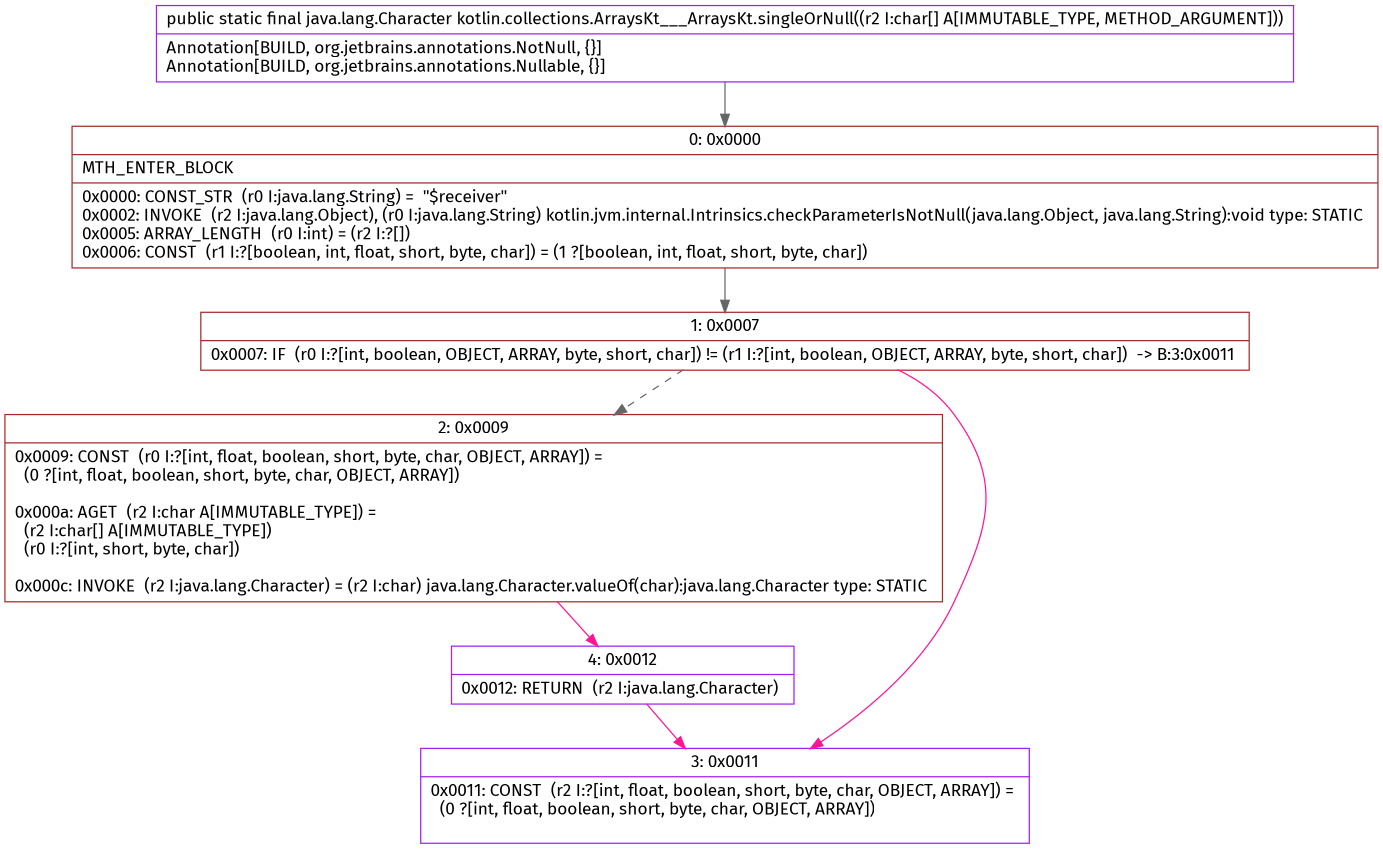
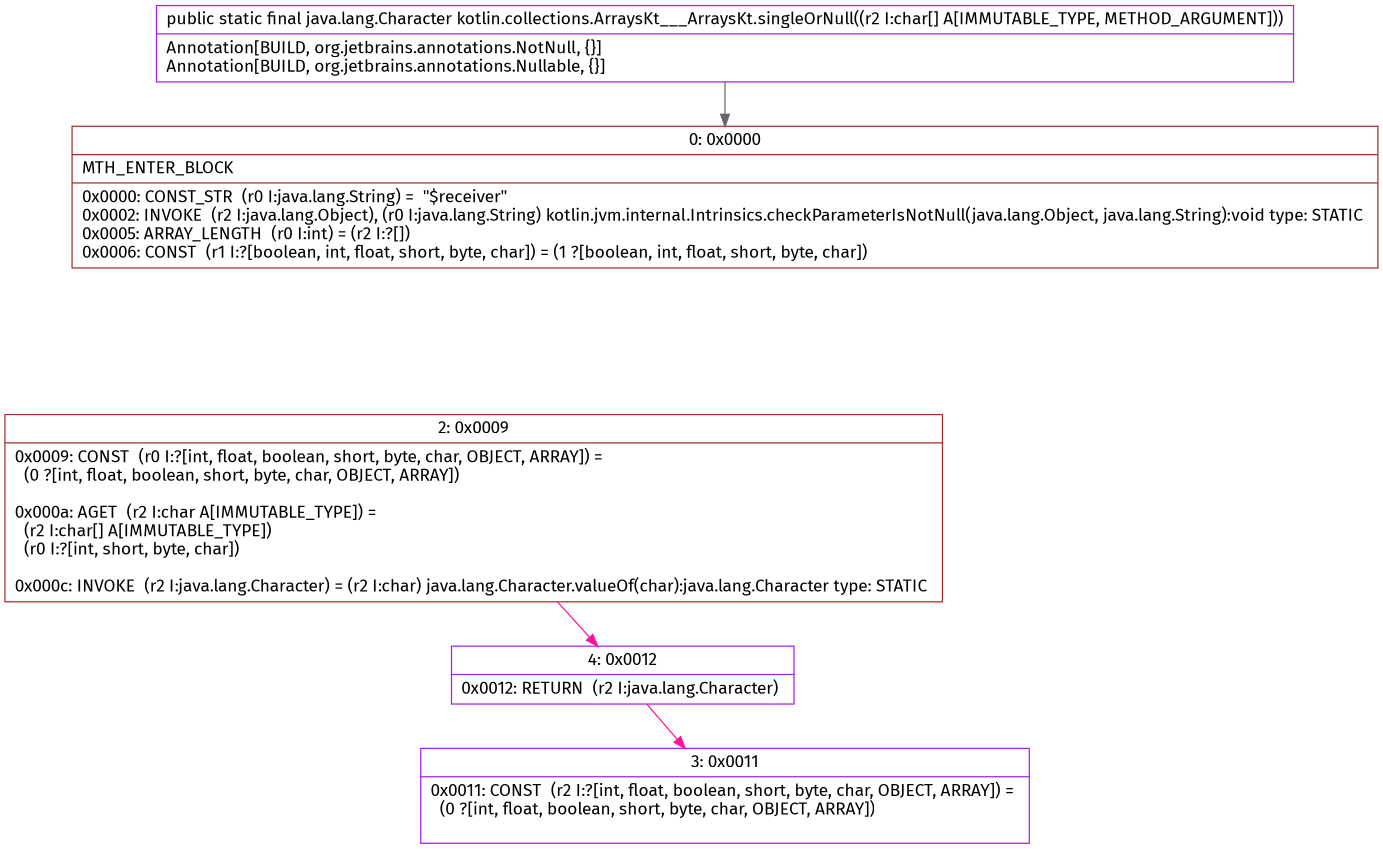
(725, 341) -> none
